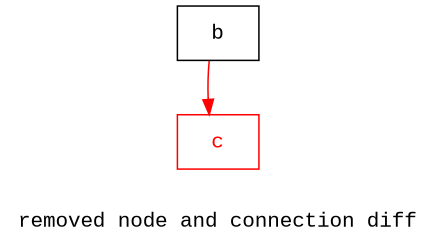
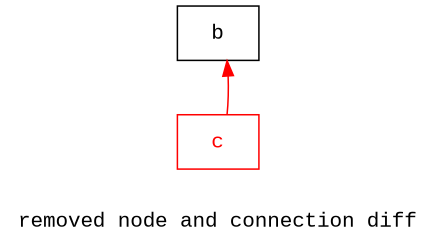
(208, 80) -> (228, 95)
